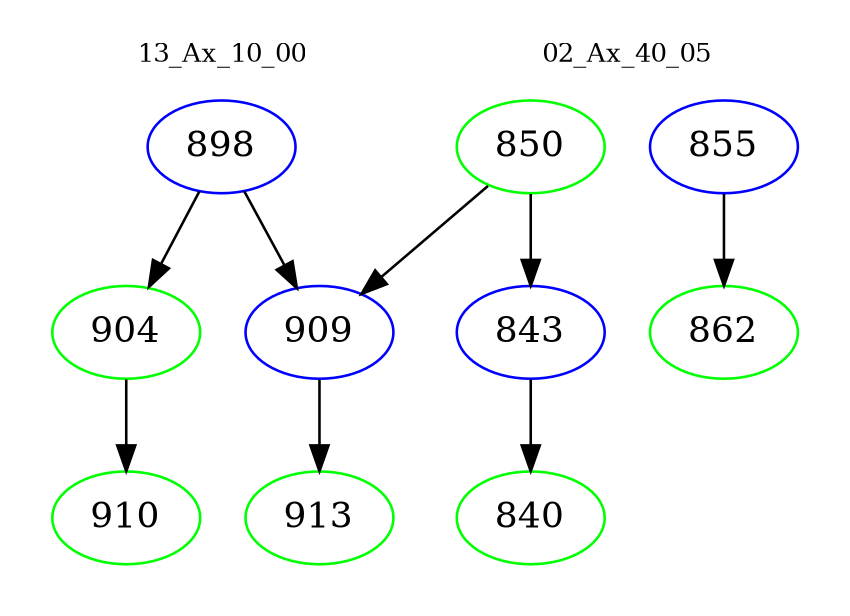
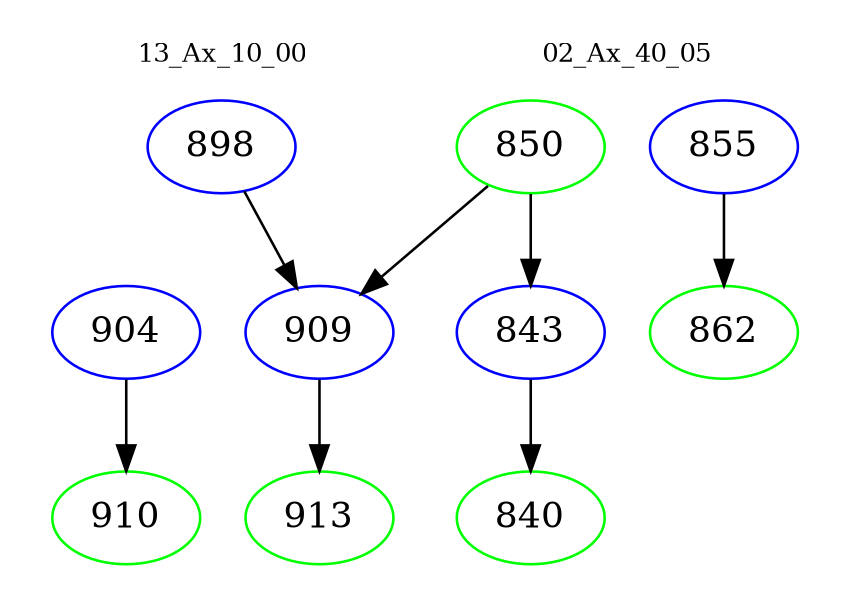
(180, 228) -> none
(126, 332) -> (126, 332)
